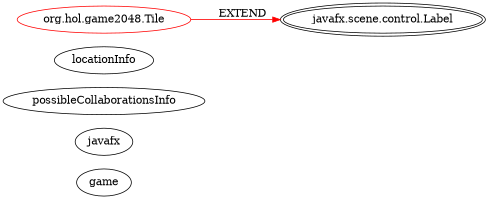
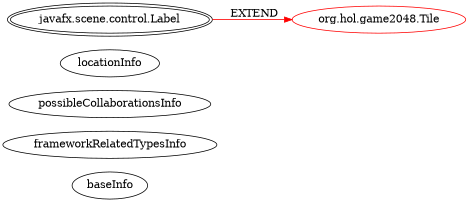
(232, 20) -> (248, 20)
(104, 142) -> (110, 145)
(104, 183) -> (110, 186)
